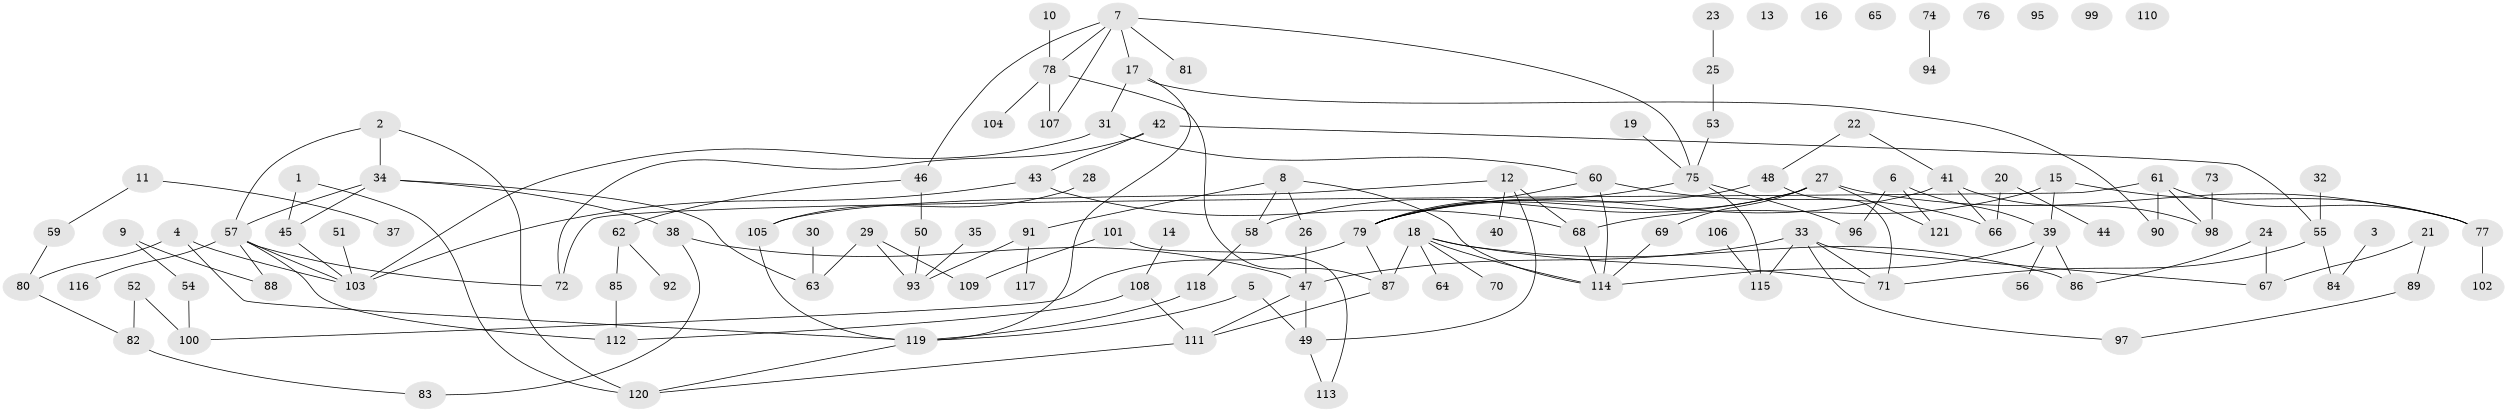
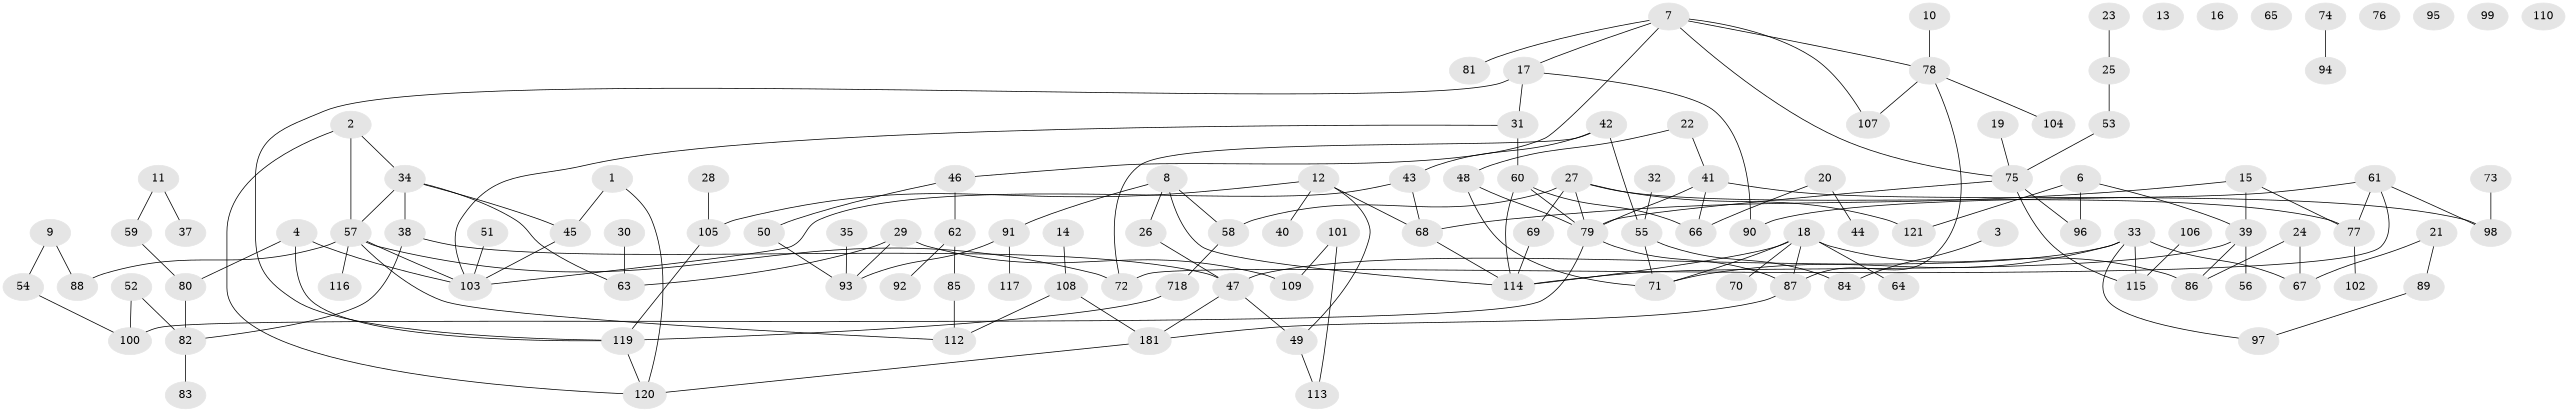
(1196, 287) -> (1177, 287)
(1252, 287) -> none
(1195, 341) -> (1150, 341)
(614, 368) -> (348, 310)
